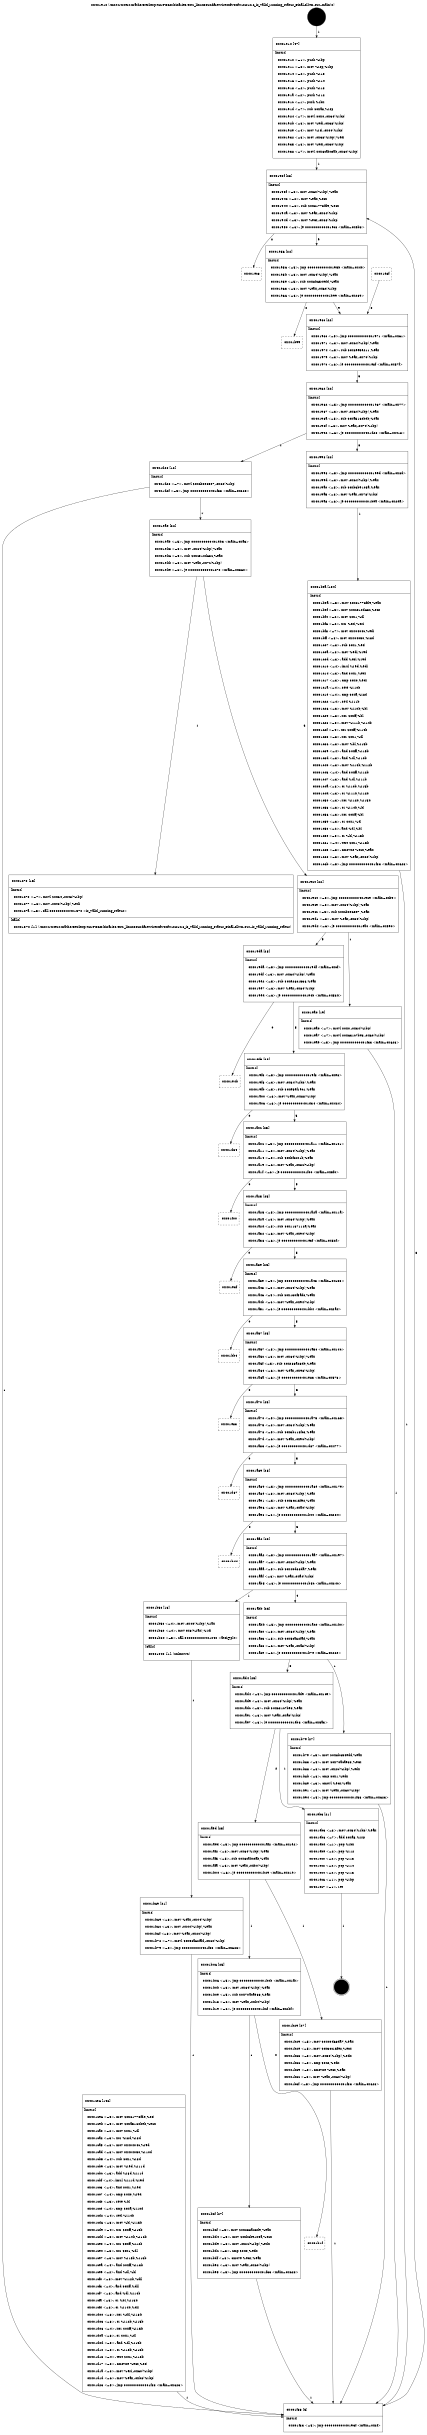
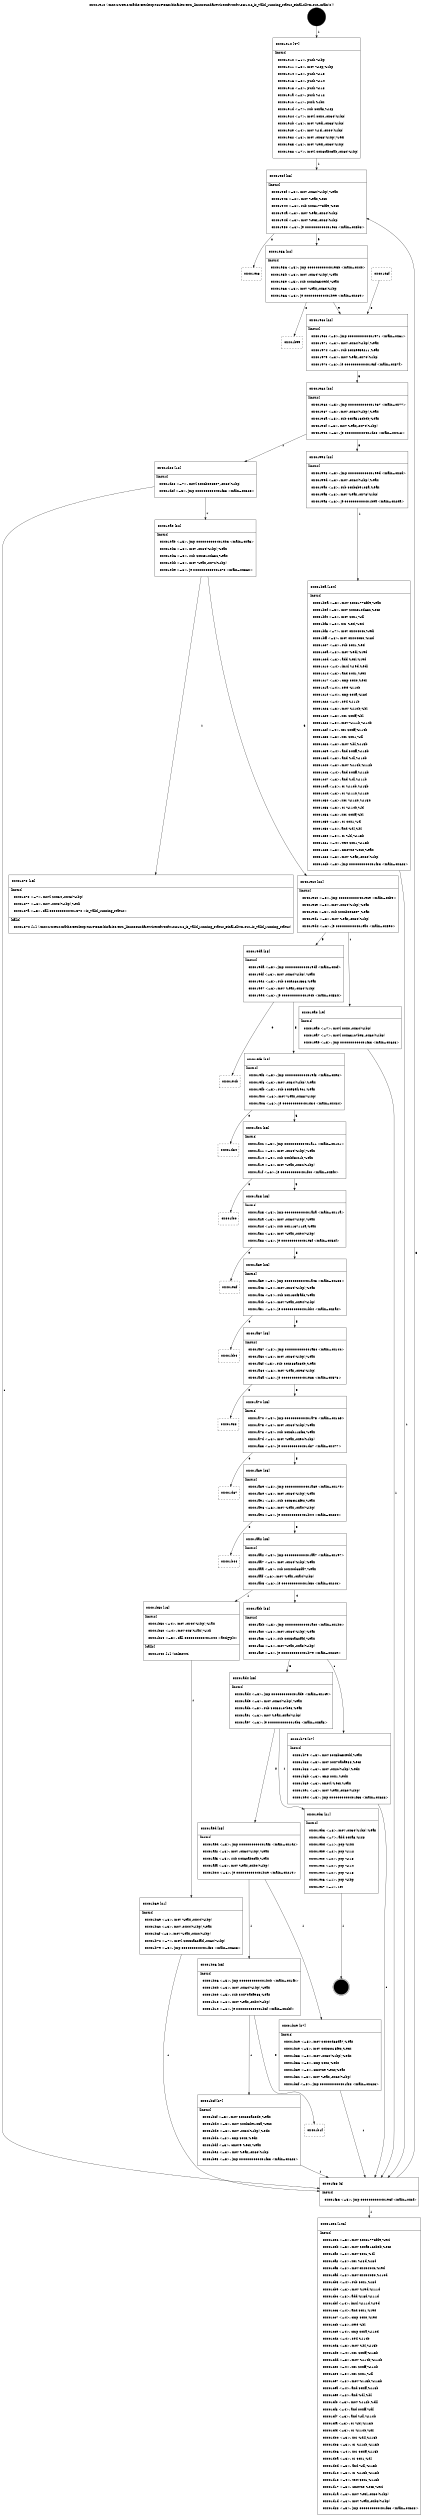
(238, 2414) -> (369, 2211)
